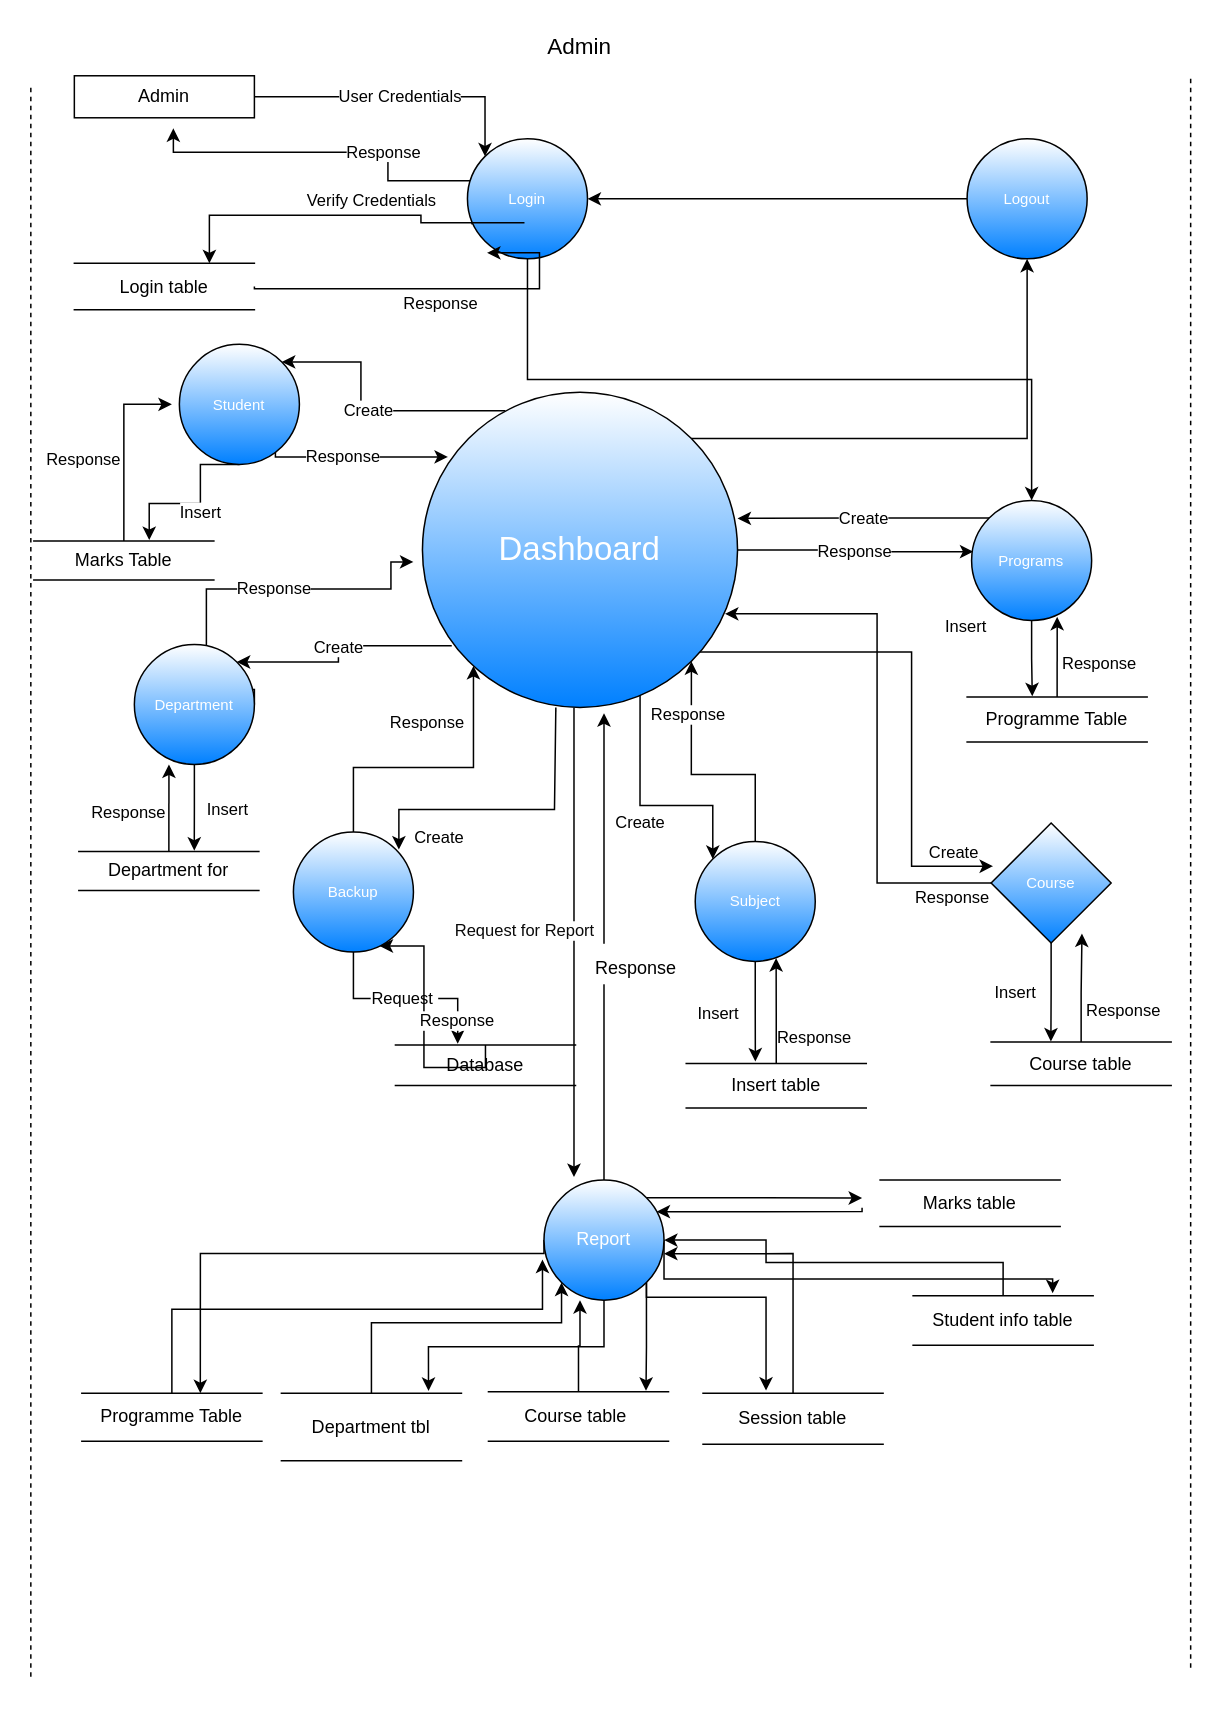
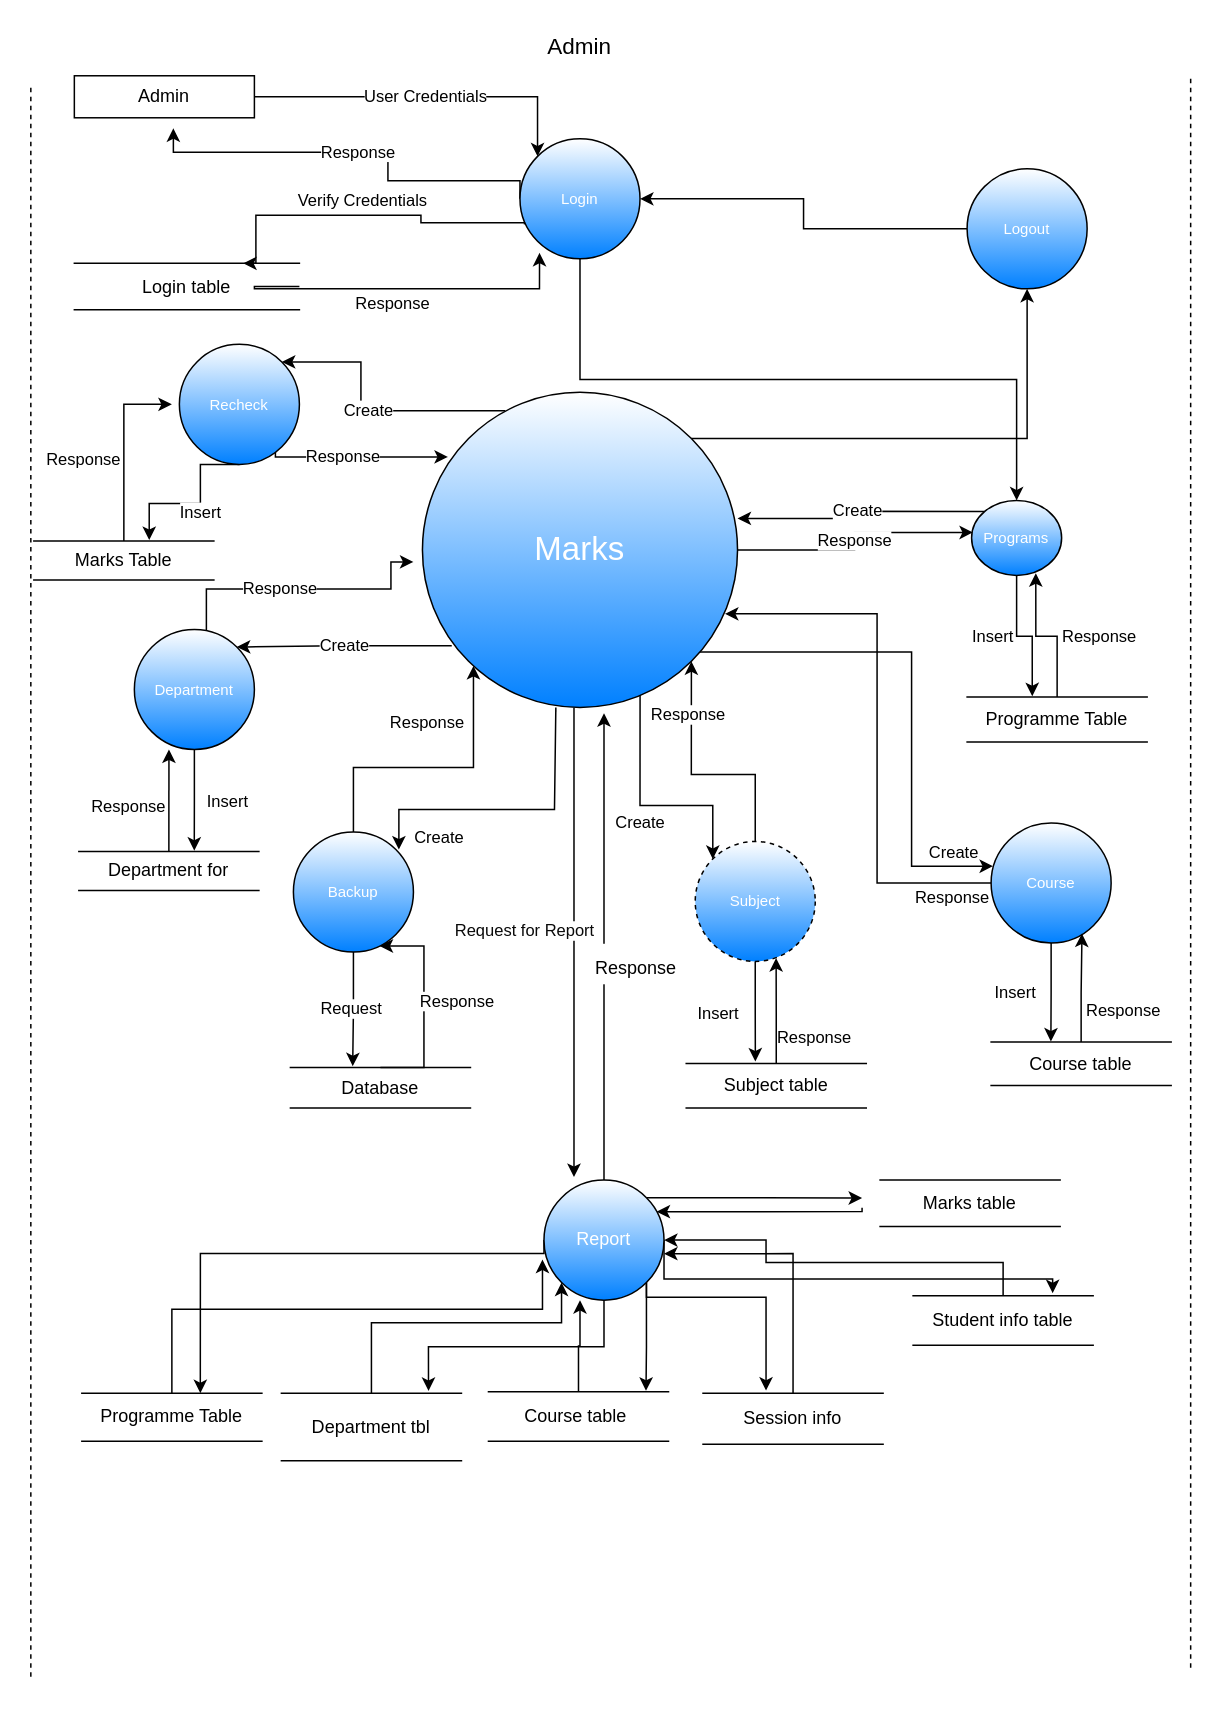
(527, 199) -> (580, 199)
(1027, 199) -> (1027, 229)
(164, 287) -> (187, 287)
(239, 404) -> (239, 404)
(580, 550) -> (580, 550)
(1031, 560) -> (1016, 538)
(194, 704) -> (194, 689)
(1051, 883) -> (1051, 883)
(755, 901) -> (755, 901)
(485, 1065) -> (380, 1088)
(776, 1085) -> (776, 1085)
(793, 1418) -> (793, 1418)
